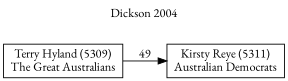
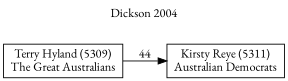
(145, 54) -> (145, 54)
